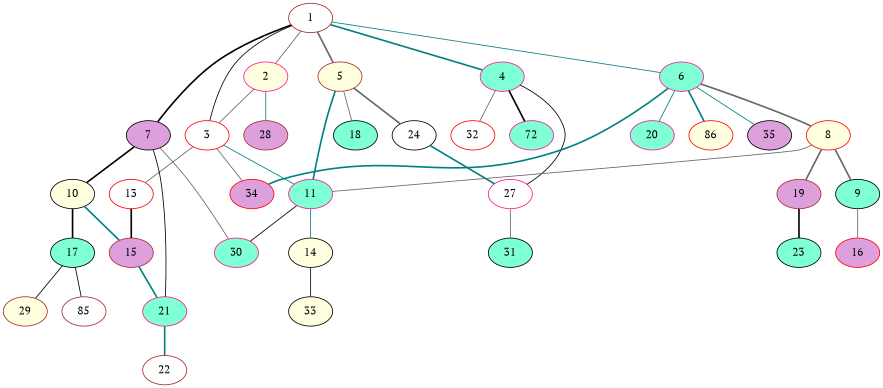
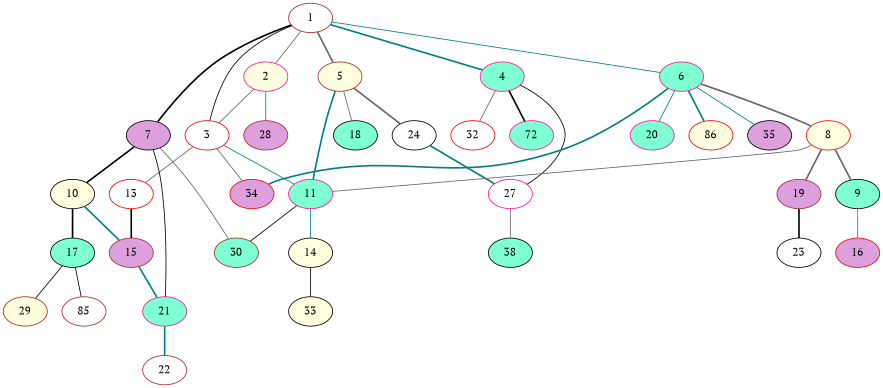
(236, 253) -> (236, 253)
(510, 253) -> (510, 253)
(799, 253) -> (799, 253)
